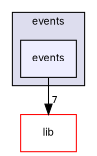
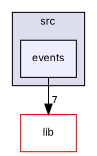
(49, 22) -> (49, 22)
